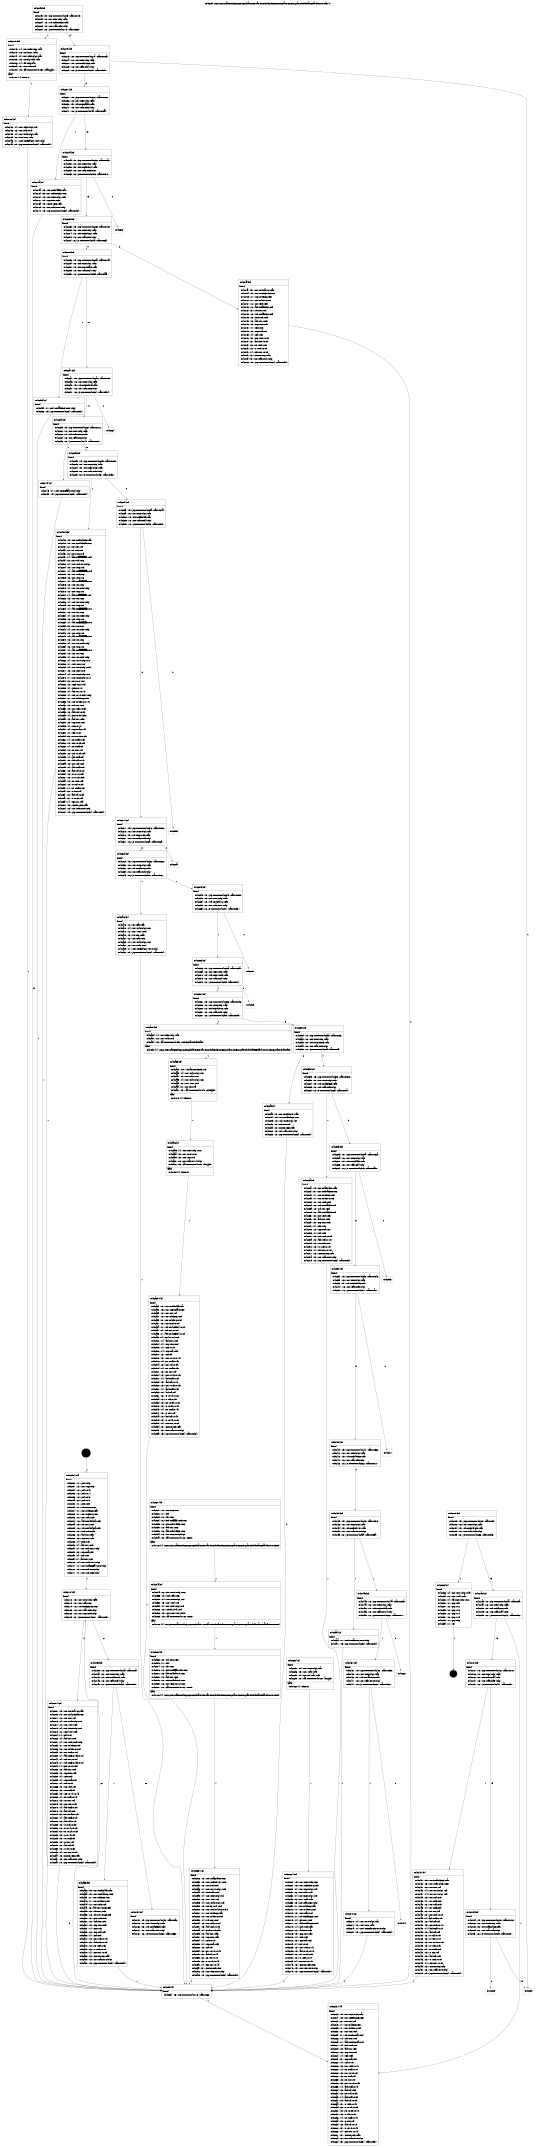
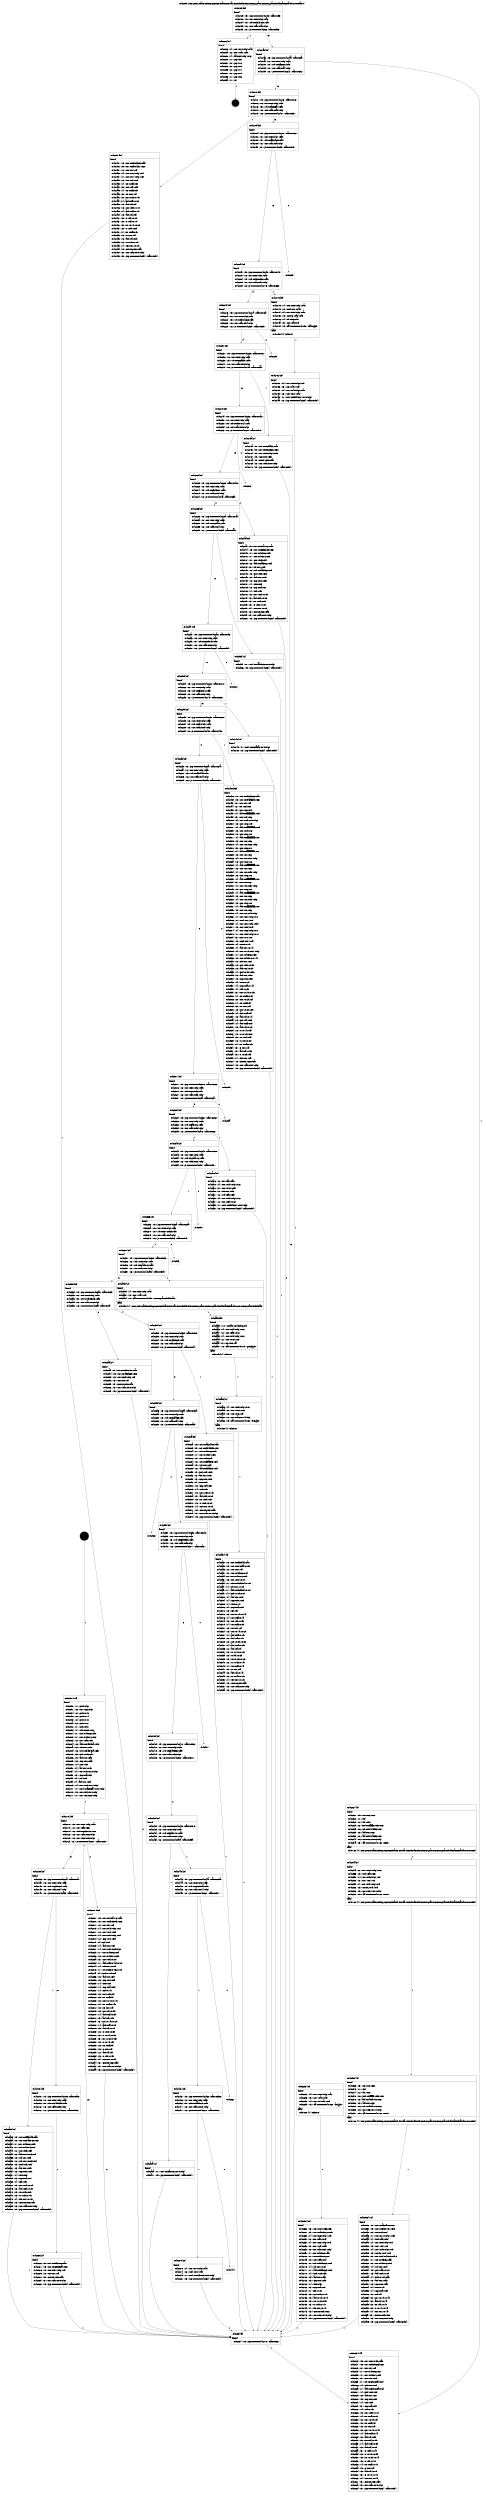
(508, 1963) -> (265, 205)
none -> (56, 2270)
